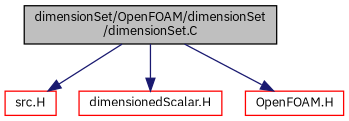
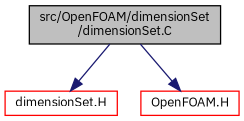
(150, 25) -> (125, 25)
(31, 103) -> (61, 103)
(150, 103) -> none
